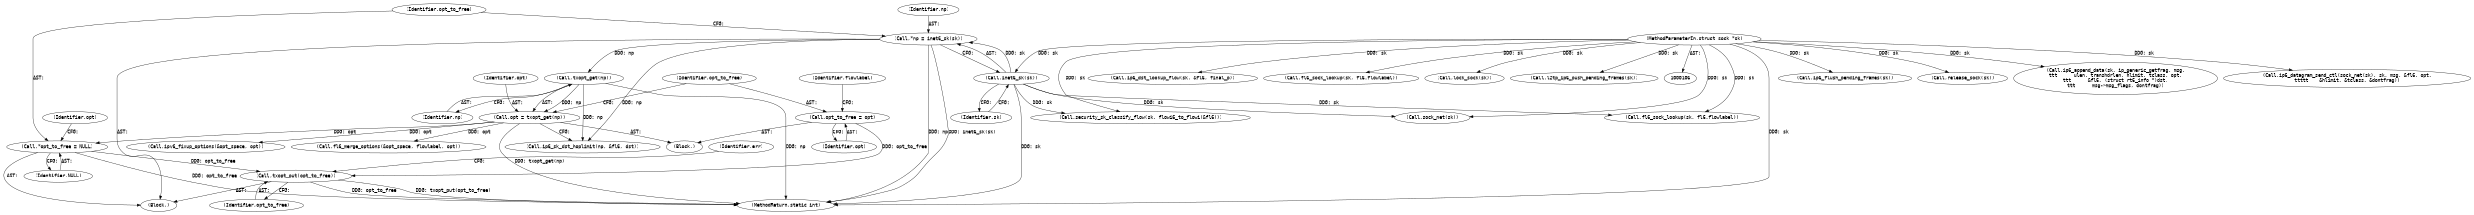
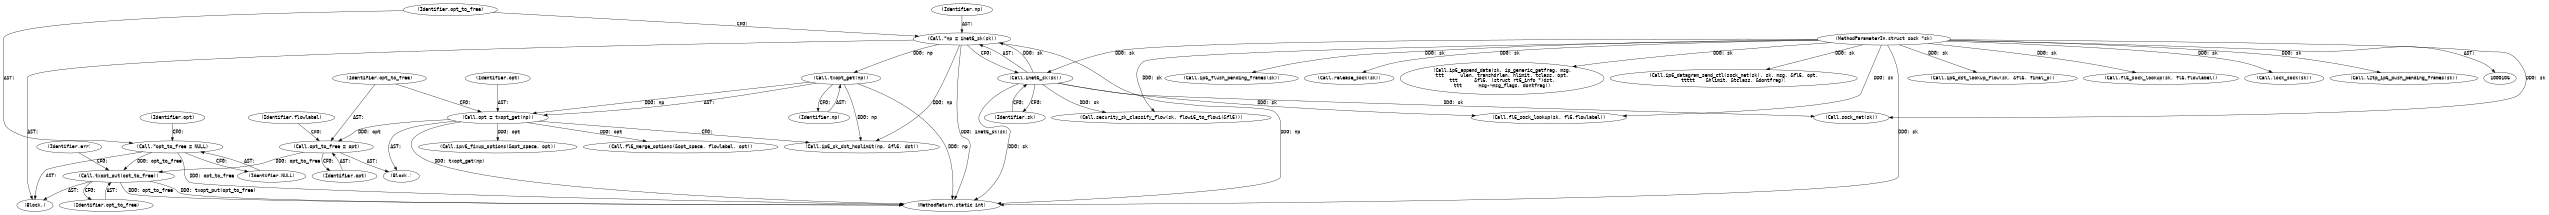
(297, 132) -> (394, 124)
